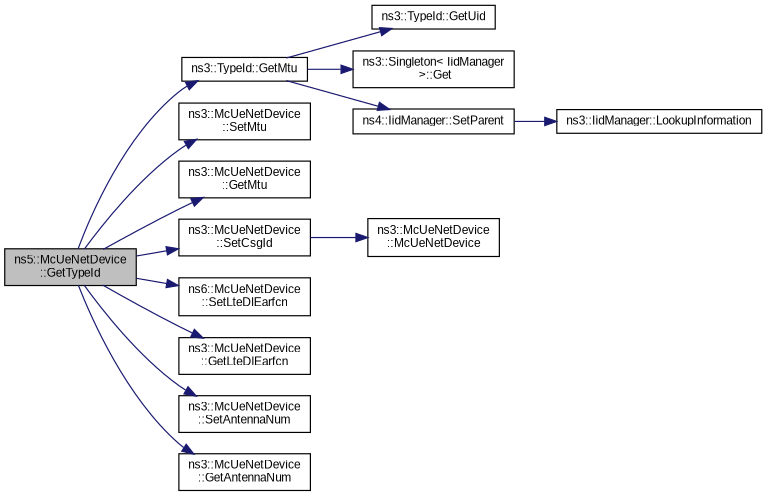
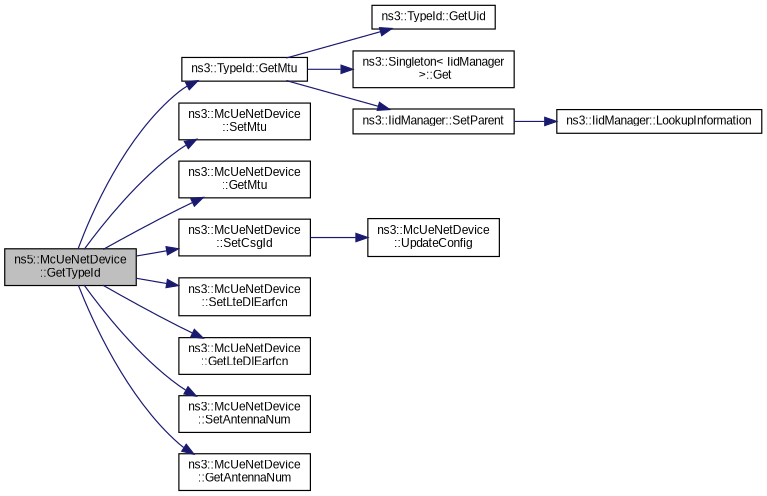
(434, 121) -> (434, 121)
(434, 238) -> (434, 238)
(245, 297) -> (245, 297)
